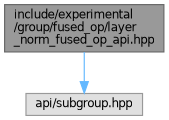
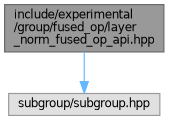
(84, 104) -> (84, 104)
